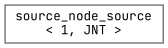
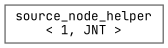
(84, 24) -> (84, 24)
